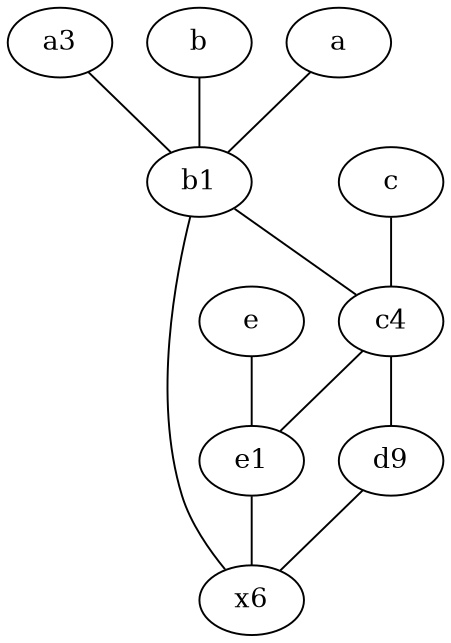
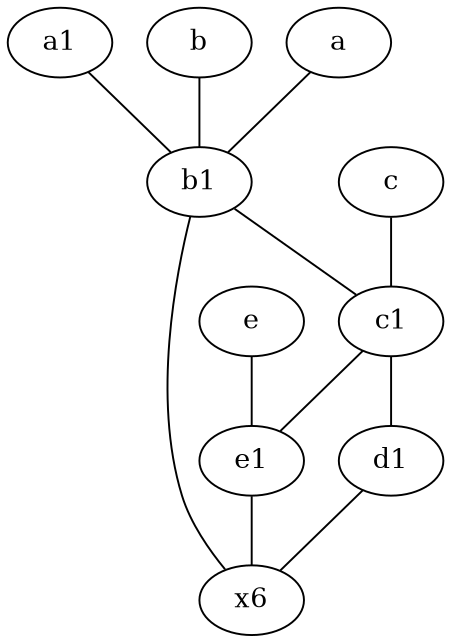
(60, 43) -> (60, 43)
(391, 321) -> (391, 321)
(391, 461) -> (391, 461)
